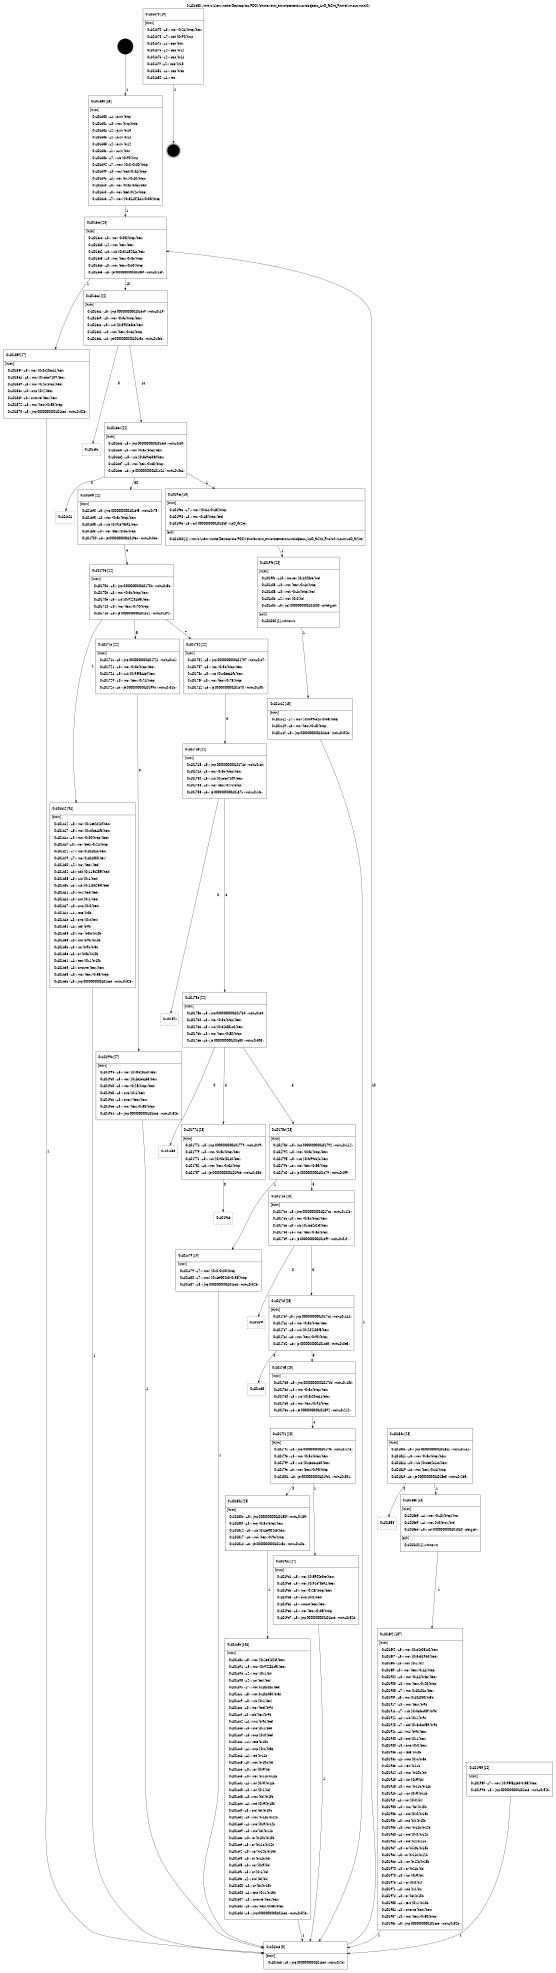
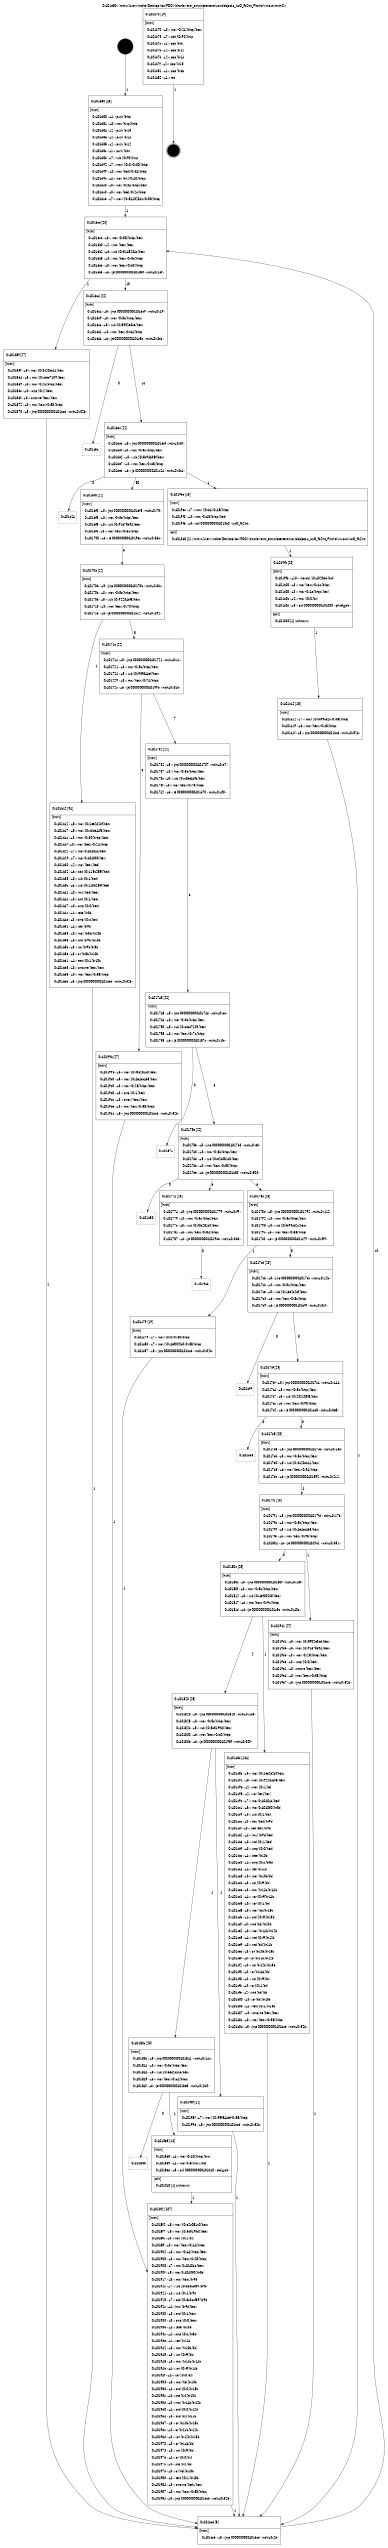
(178, 629) -> (164, 718)
(219, 1635) -> (123, 1812)
none -> (215, 1721)
